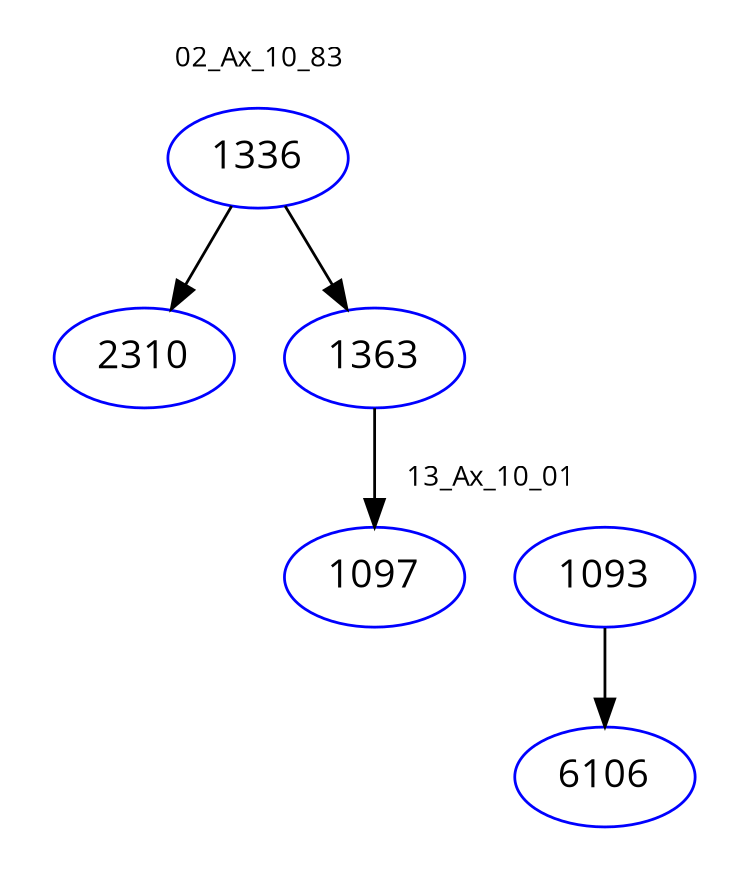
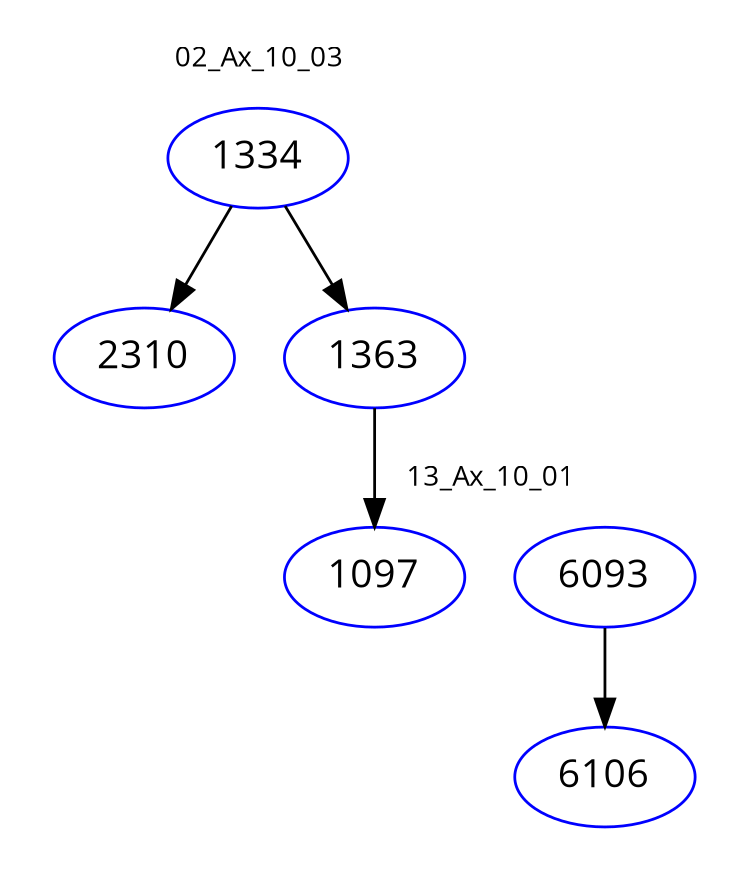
(259, 60) -> (259, 60)
(258, 158) -> (258, 158)
(605, 577) -> (605, 577)
